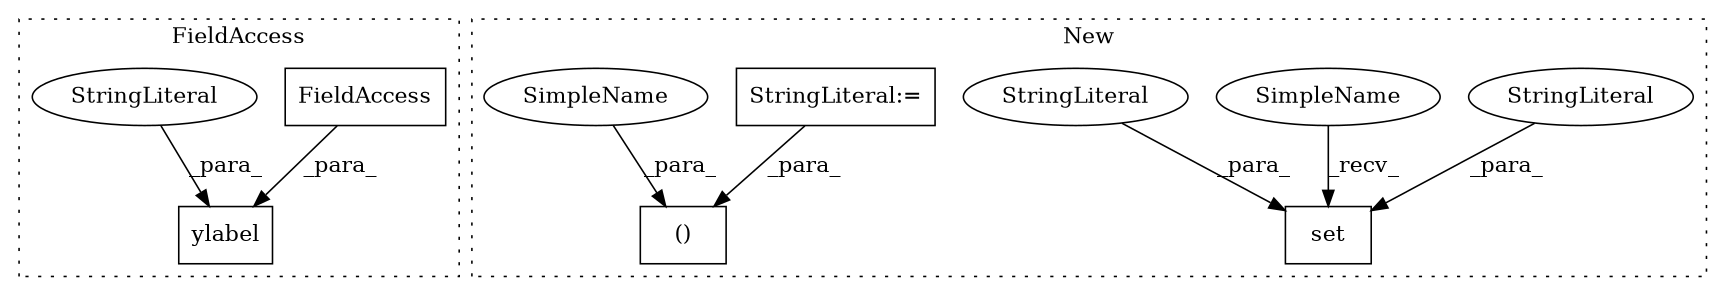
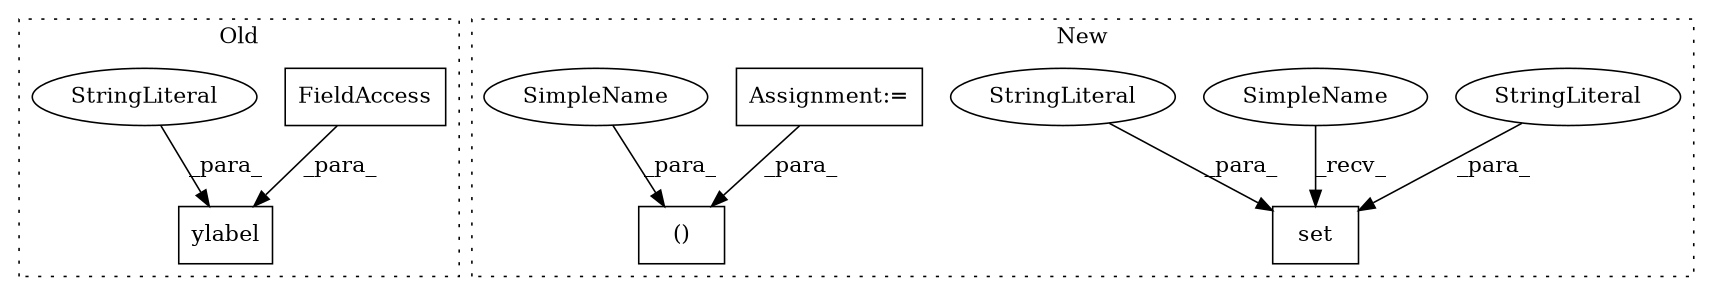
(239, 37) -> (239, 37)
(836, 97) -> (829, 97)
